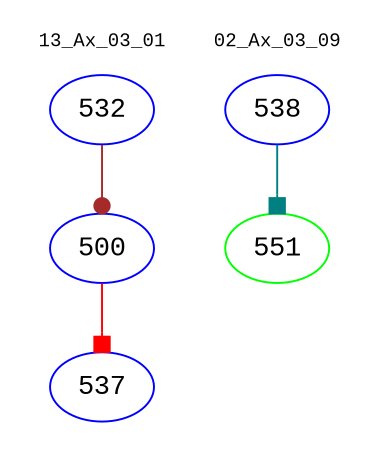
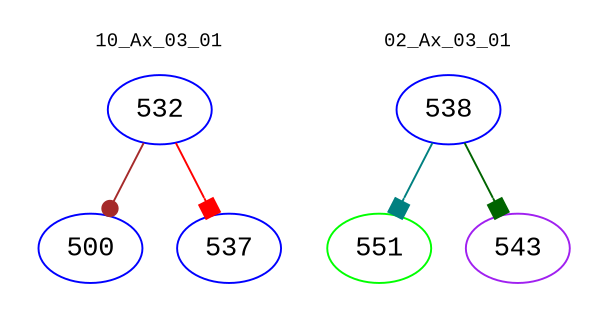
(103, 41) -> (160, 41)
(278, 41) -> (449, 41)
none -> (518, 248)
(102, 308) -> (190, 170)
